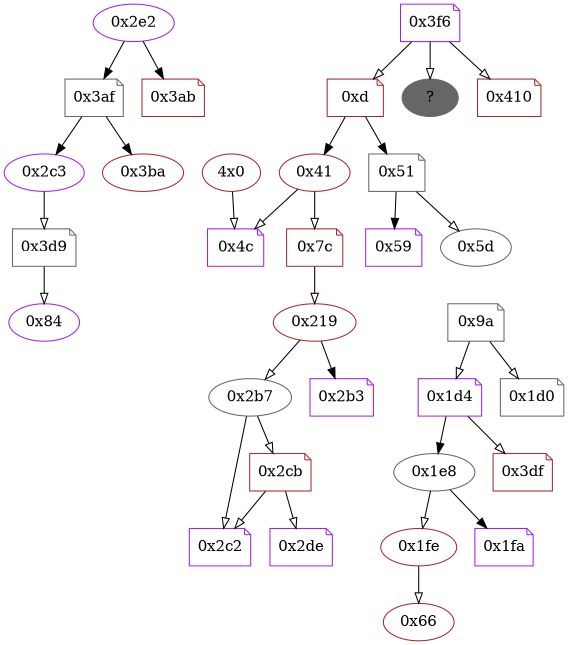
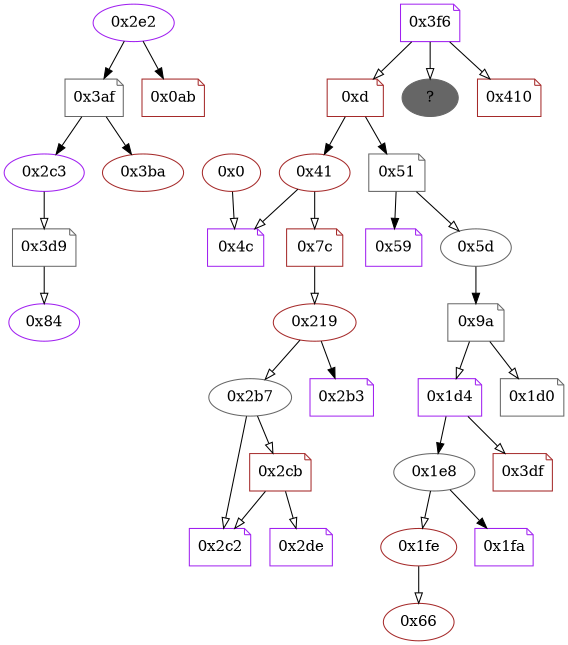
(173, 98) -> (173, 98)
(231, 173) -> (231, 173)
none -> (476, 280)
